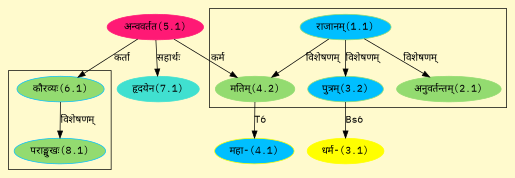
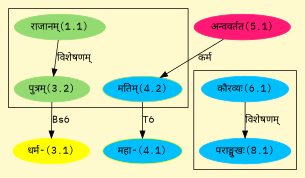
(346, 27) -> (60, 27)
(111, 56) -> none
(303, 56) -> none
(61, 89) -> (245, 89)
(158, 89) -> none
(255, 89) -> (142, 89)
(346, 89) -> (52, 89)
(449, 89) -> none
(60, 151) -> (245, 151)
